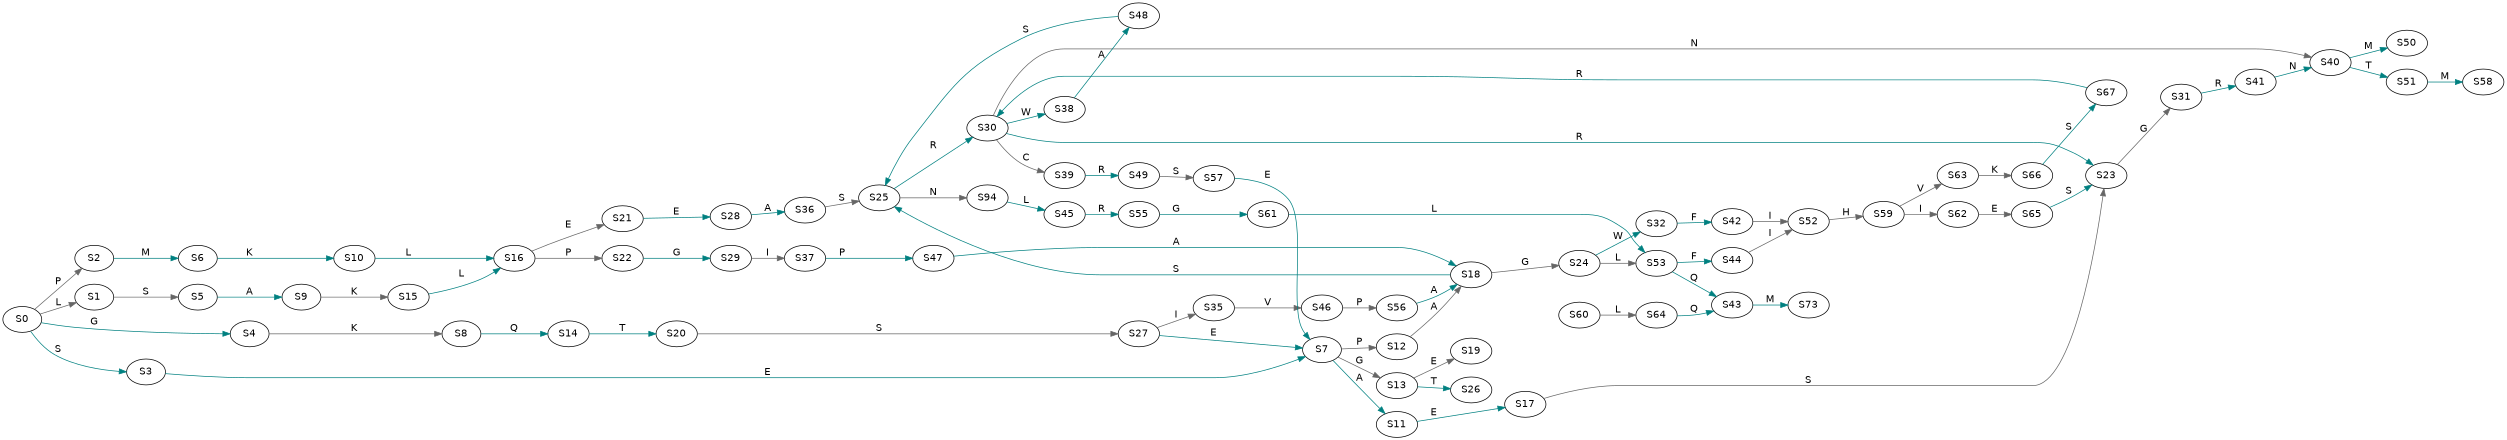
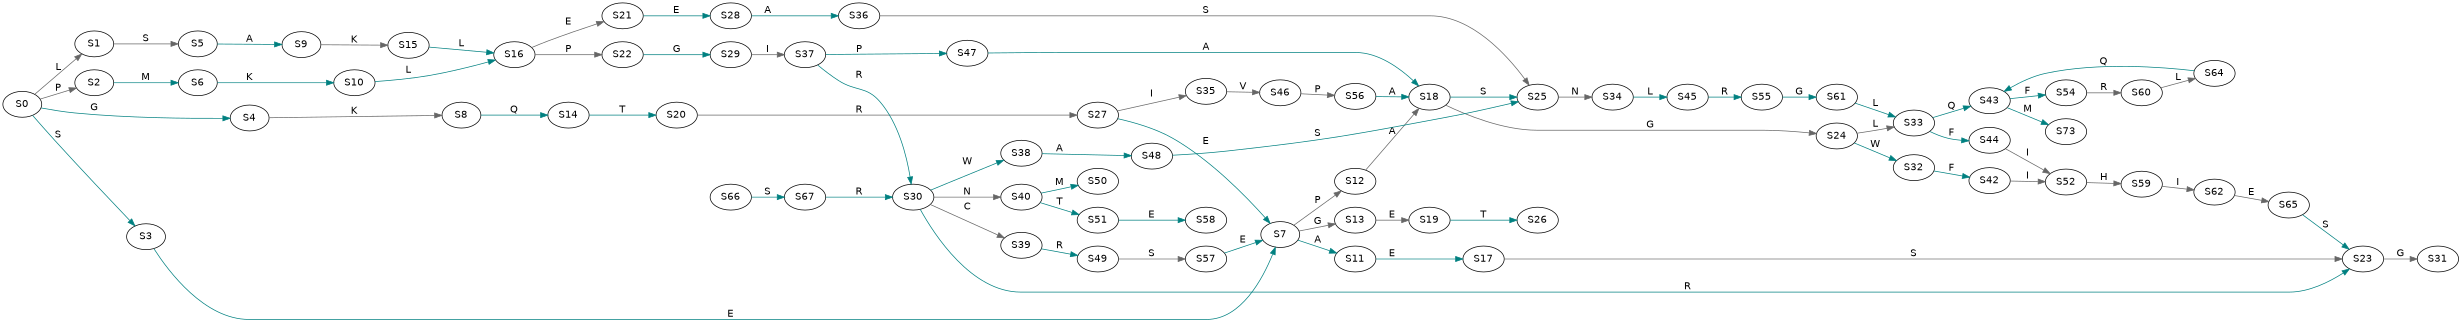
(2445, 77) -> (1152, 215)
(2256, 82) -> none
none -> (2066, 93)
(930, 165) -> (883, 105)
(1958, 176) -> none
(987, 198) -> (1613, 97)
(1657, 263) -> (1914, 123)
(879, 328) -> (859, 110)
(1430, 388) -> (1480, 220)
